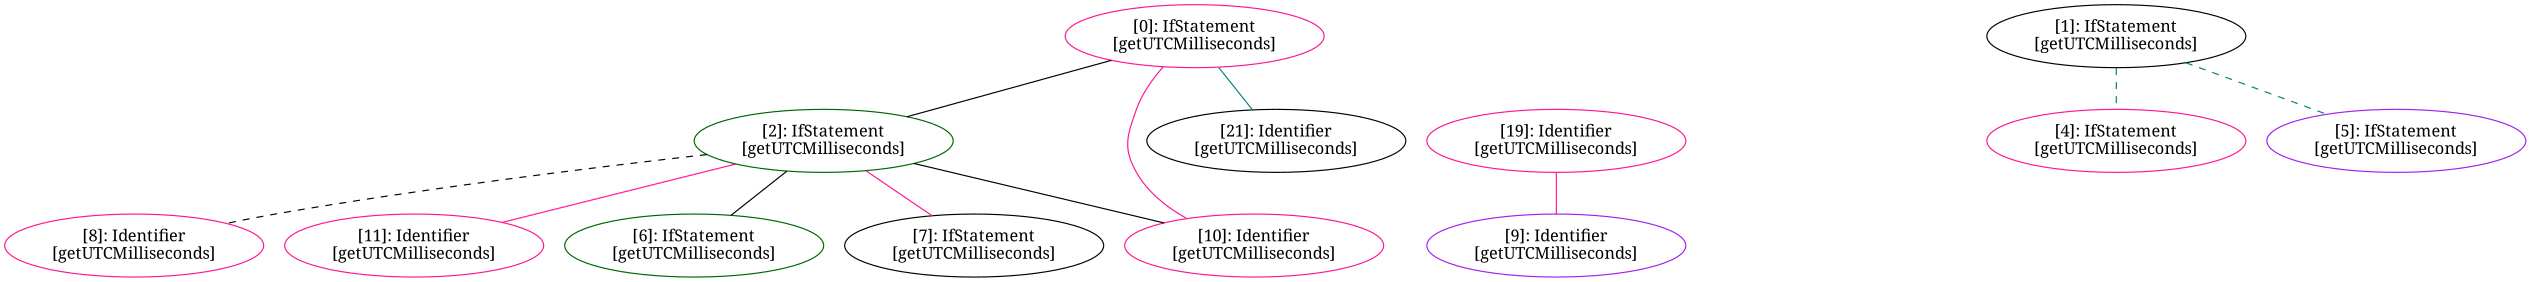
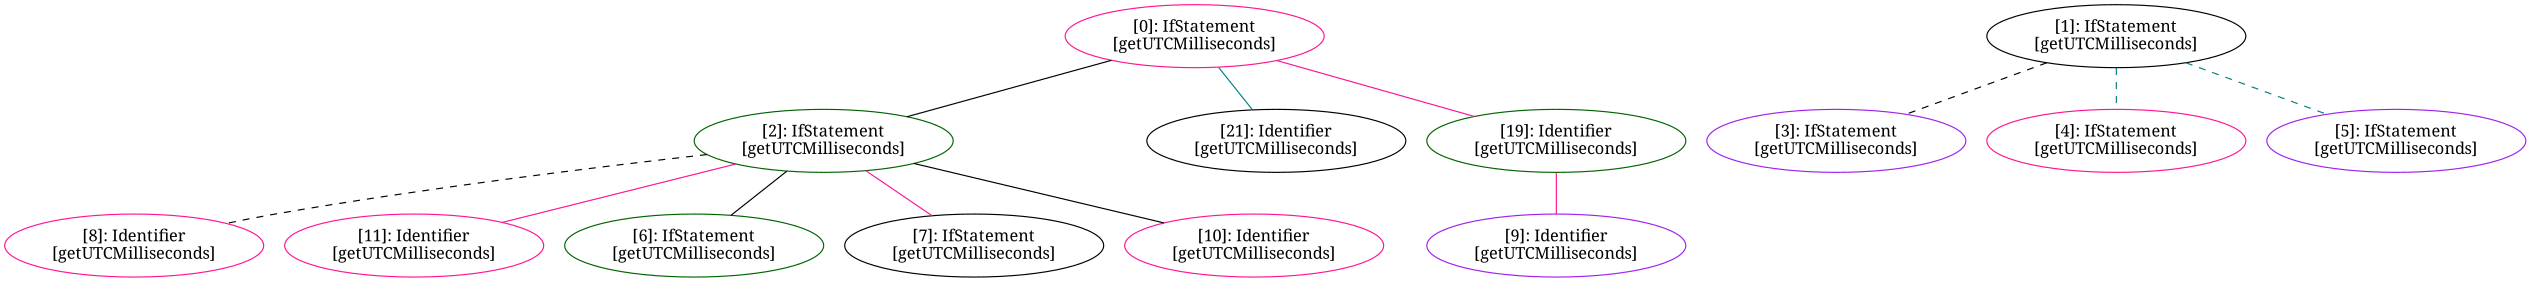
(1556, 141) -> (1556, 141)
none -> (1836, 141)
(1128, 150) -> (1376, 89)
